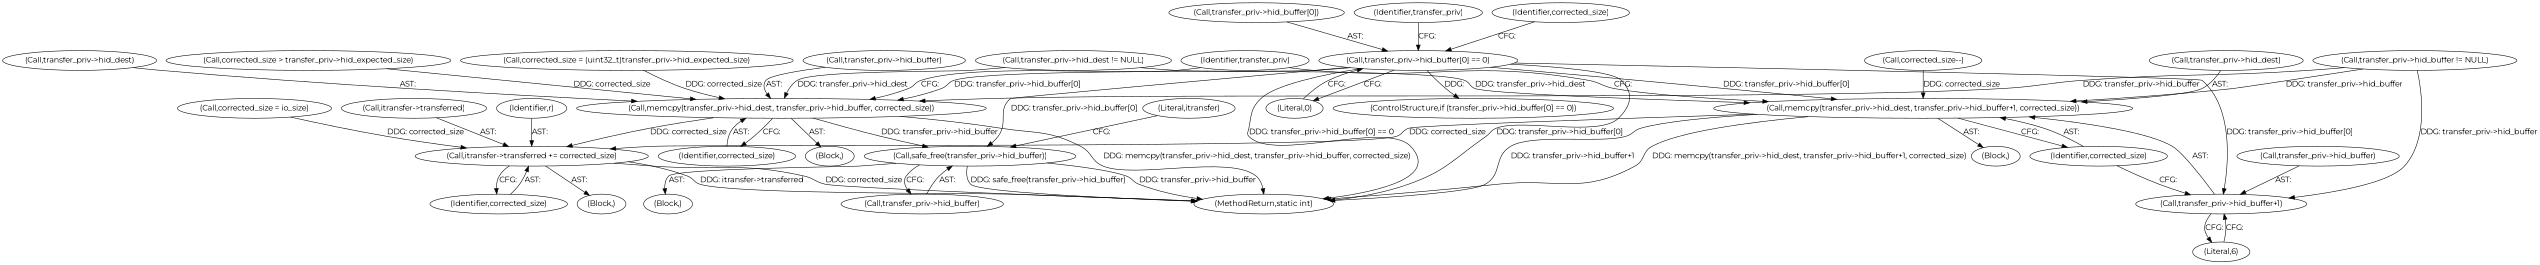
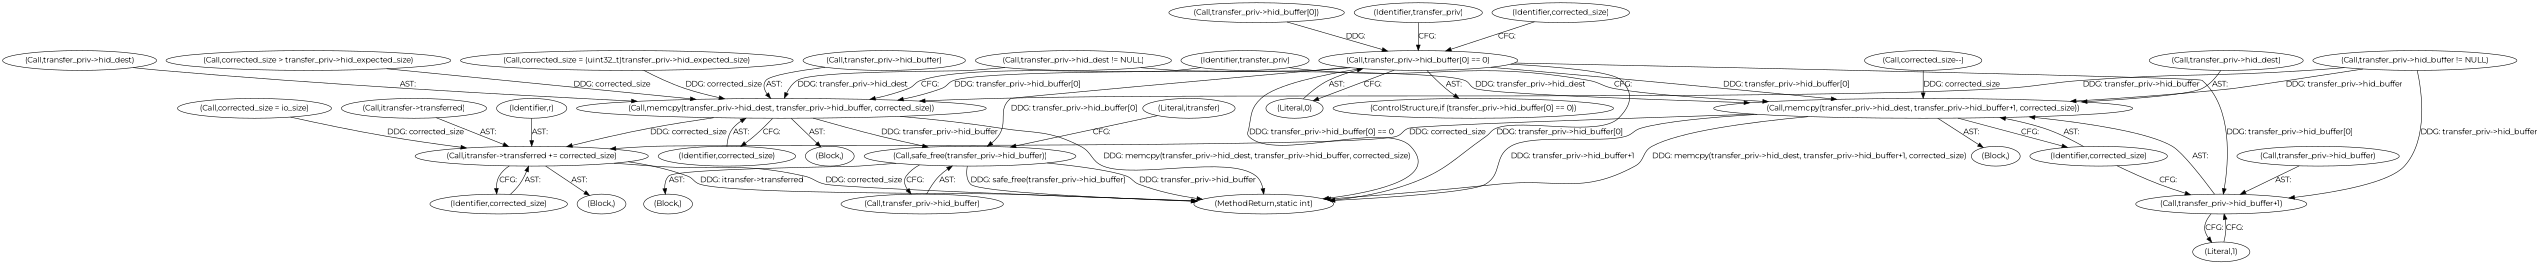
(1357, 37) -> (1357, 37)
(1338, 84) -> (1338, 84)
(1455, 84) -> (1455, 84)
(2221, 252) -> (2221, 252)
